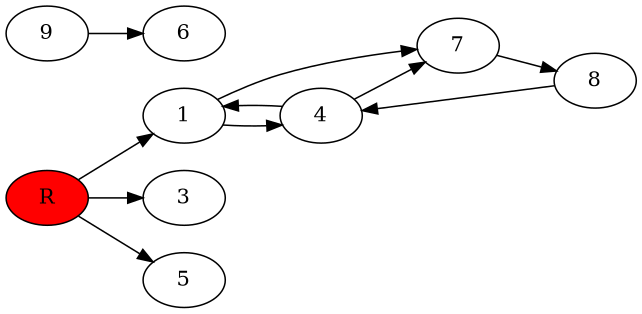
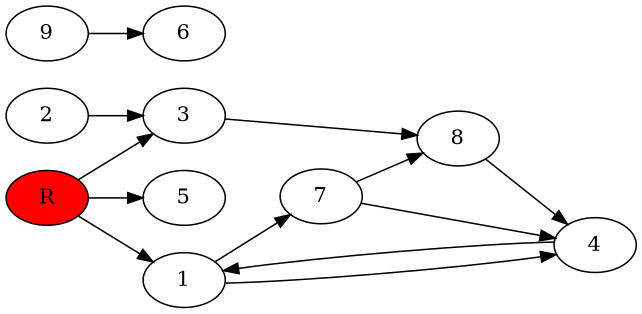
(383, 84) -> (451, 219)
none -> (47, 116)
none -> (313, 126)
